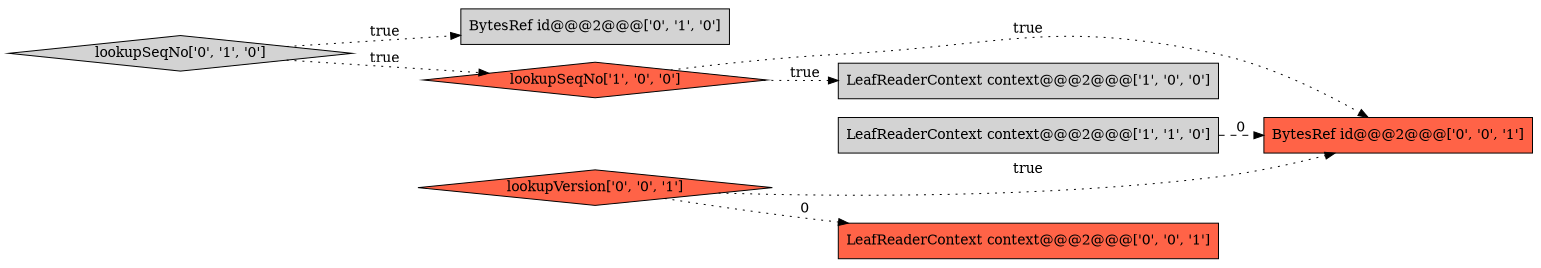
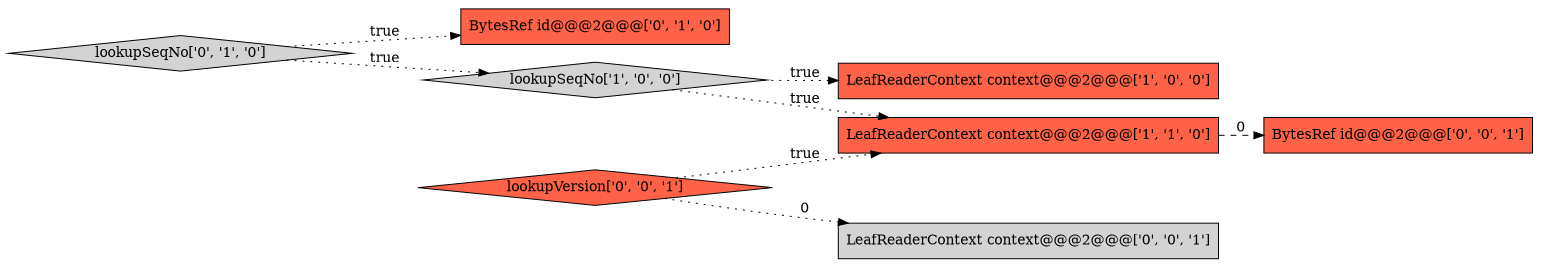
(595, 27) -> (595, 27)
(1021, 38) -> (775, 103)
(595, 80) -> (595, 80)
(1028, 81) -> (1028, 81)
(1028, 135) -> (1028, 135)
(1023, 192) -> (773, 166)
(1028, 241) -> (1028, 241)
